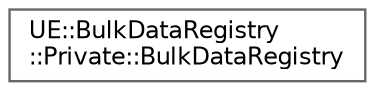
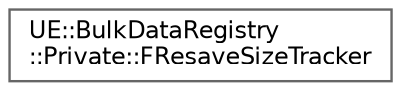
(187, 45) -> (201, 45)
